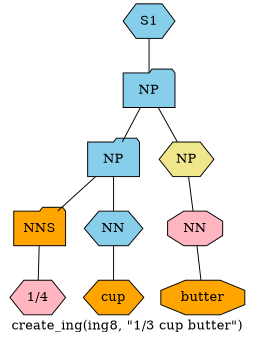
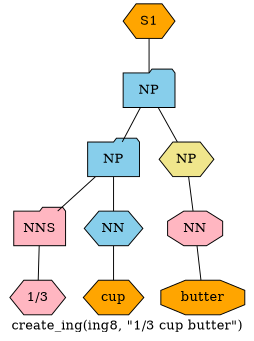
(149, 21) -> (149, 21)
(40, 228) -> (40, 228)
(38, 298) -> (38, 298)
